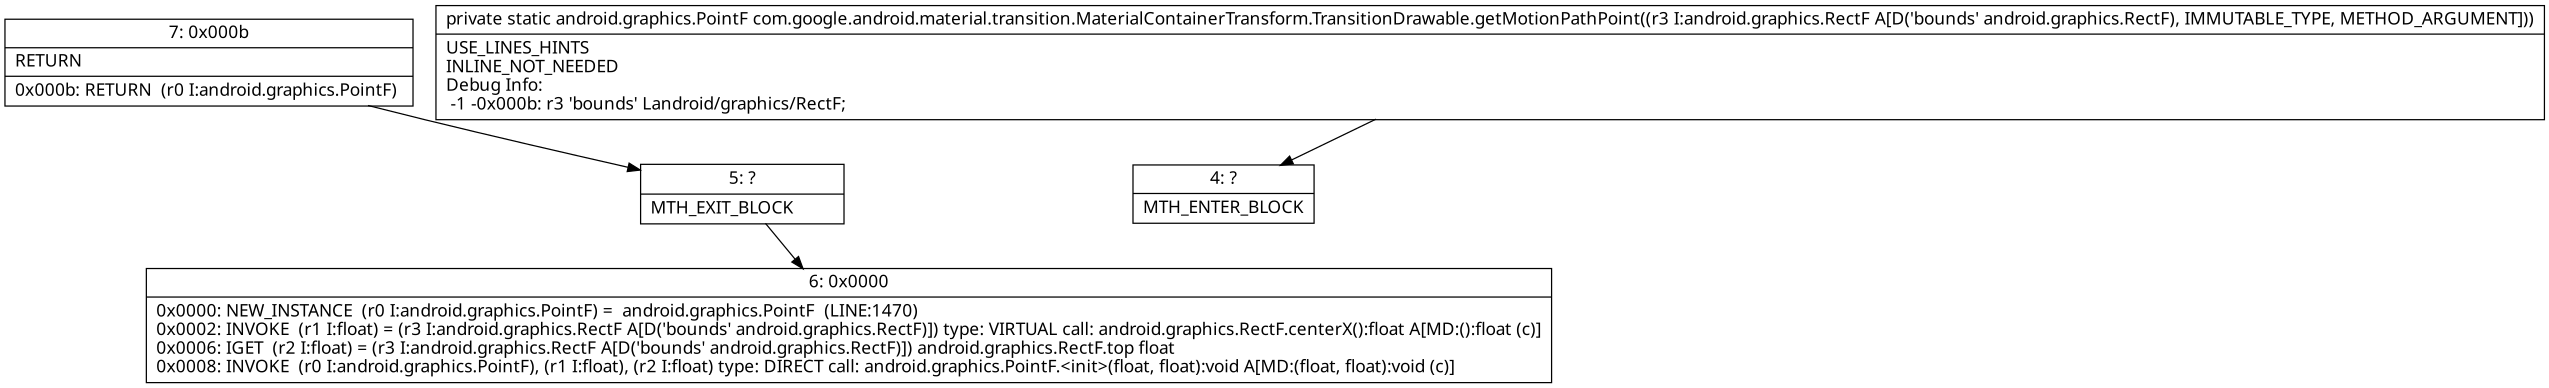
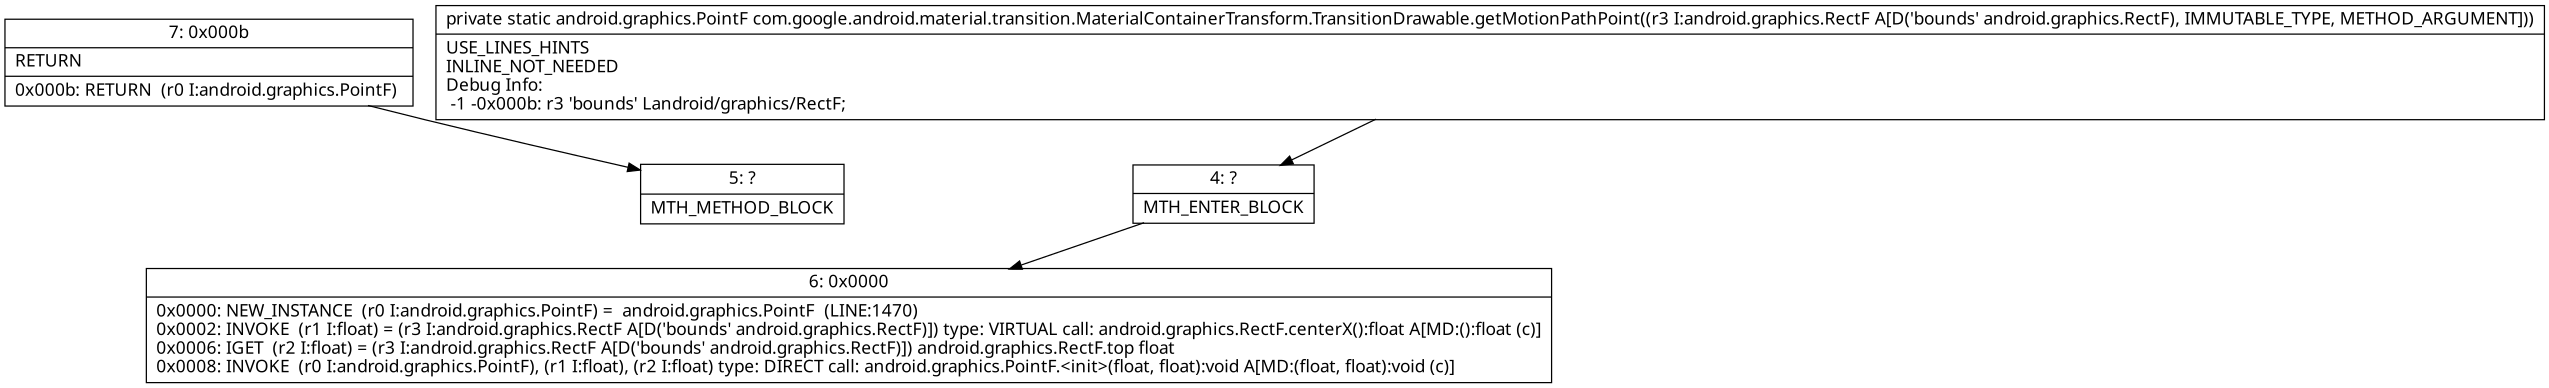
(722, 208) -> (742, 208)
(780, 241) -> (1083, 244)
